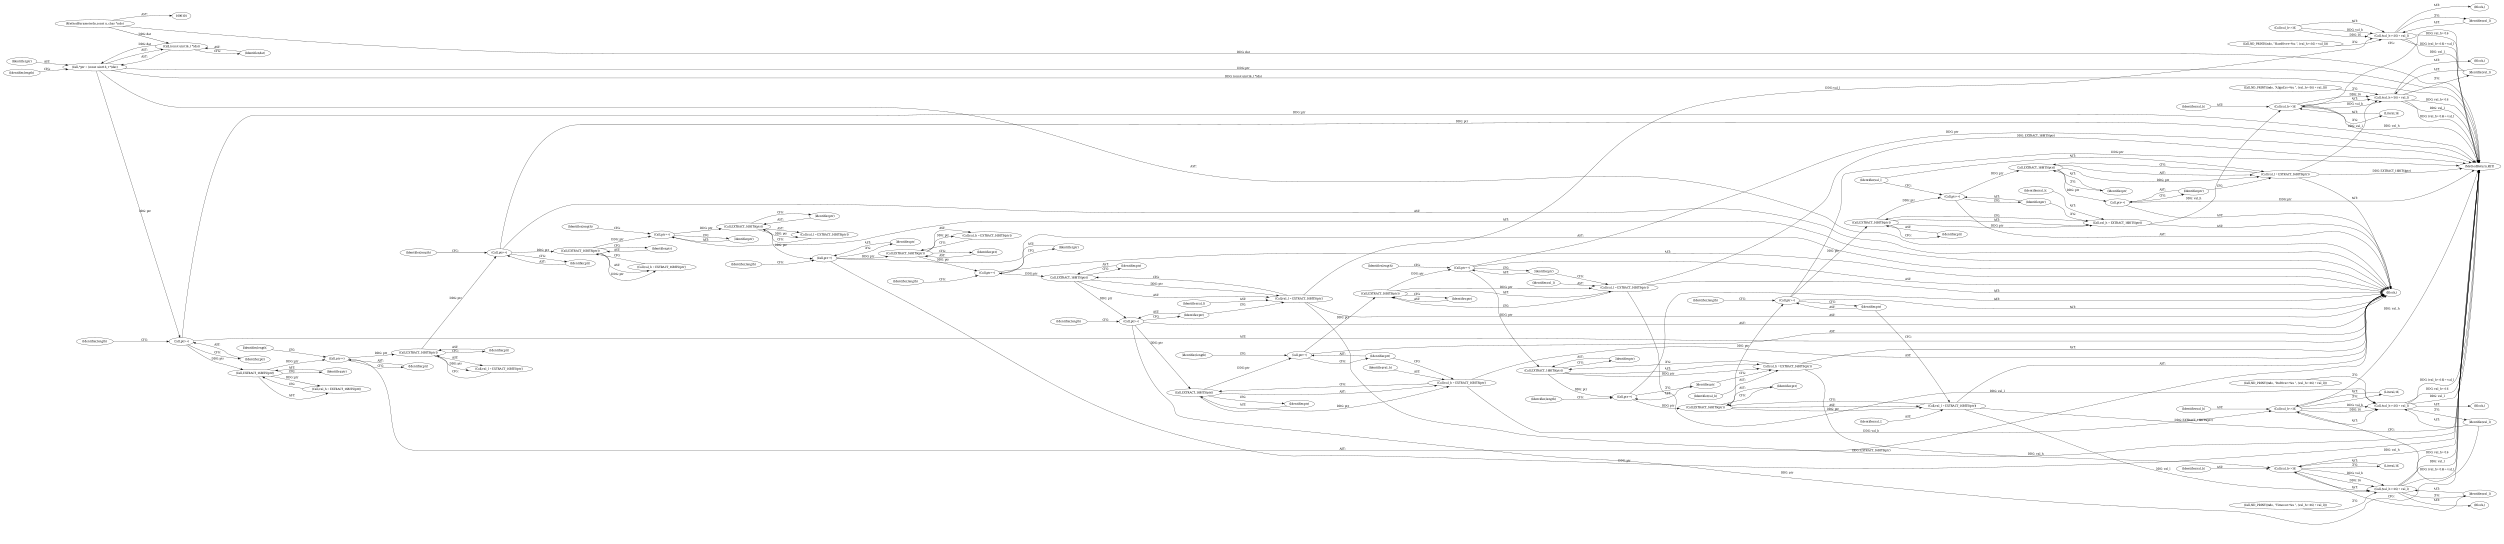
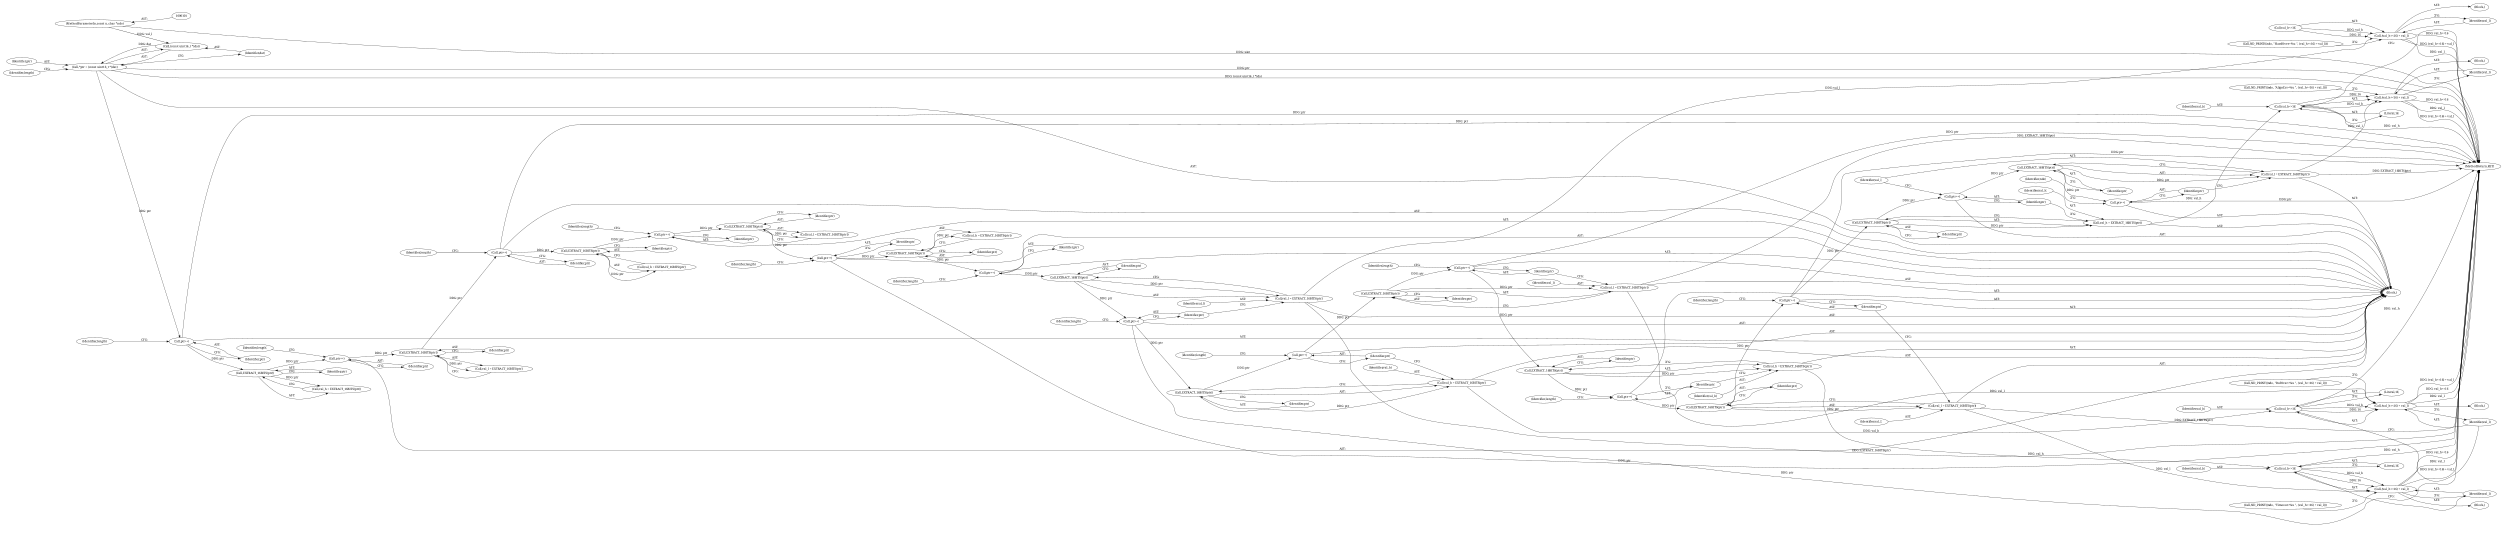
(141, 16) -> (153, 20)
(145, 34) -> (145, 34)
(1243, 52) -> (1243, 52)
(216, 53) -> (180, 60)
none -> (2036, 179)
